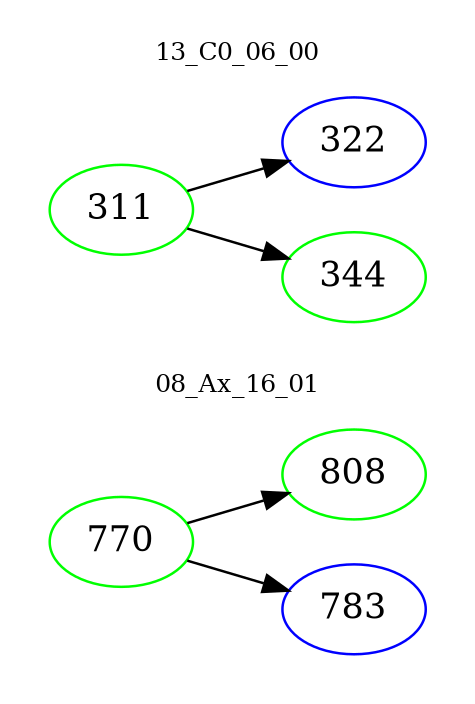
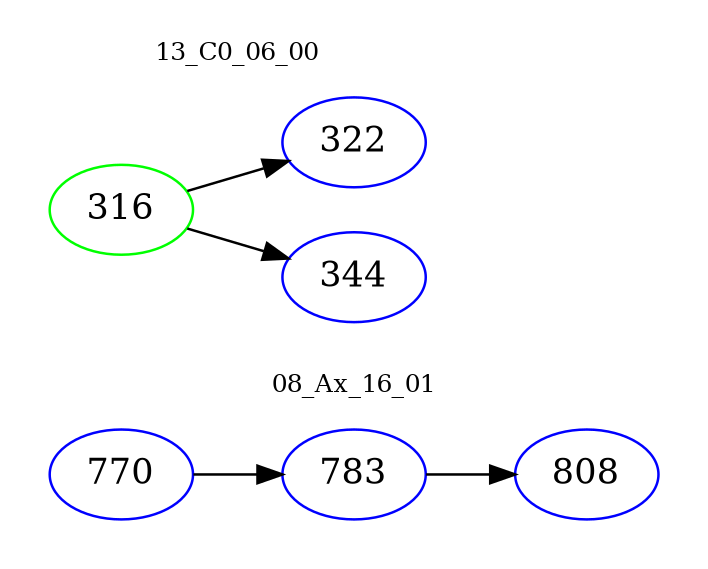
(121, 210) -> (121, 210)
(354, 277) -> (354, 277)
(354, 474) -> (587, 474)
(226, 512) -> (458, 474)
(121, 542) -> (121, 474)
